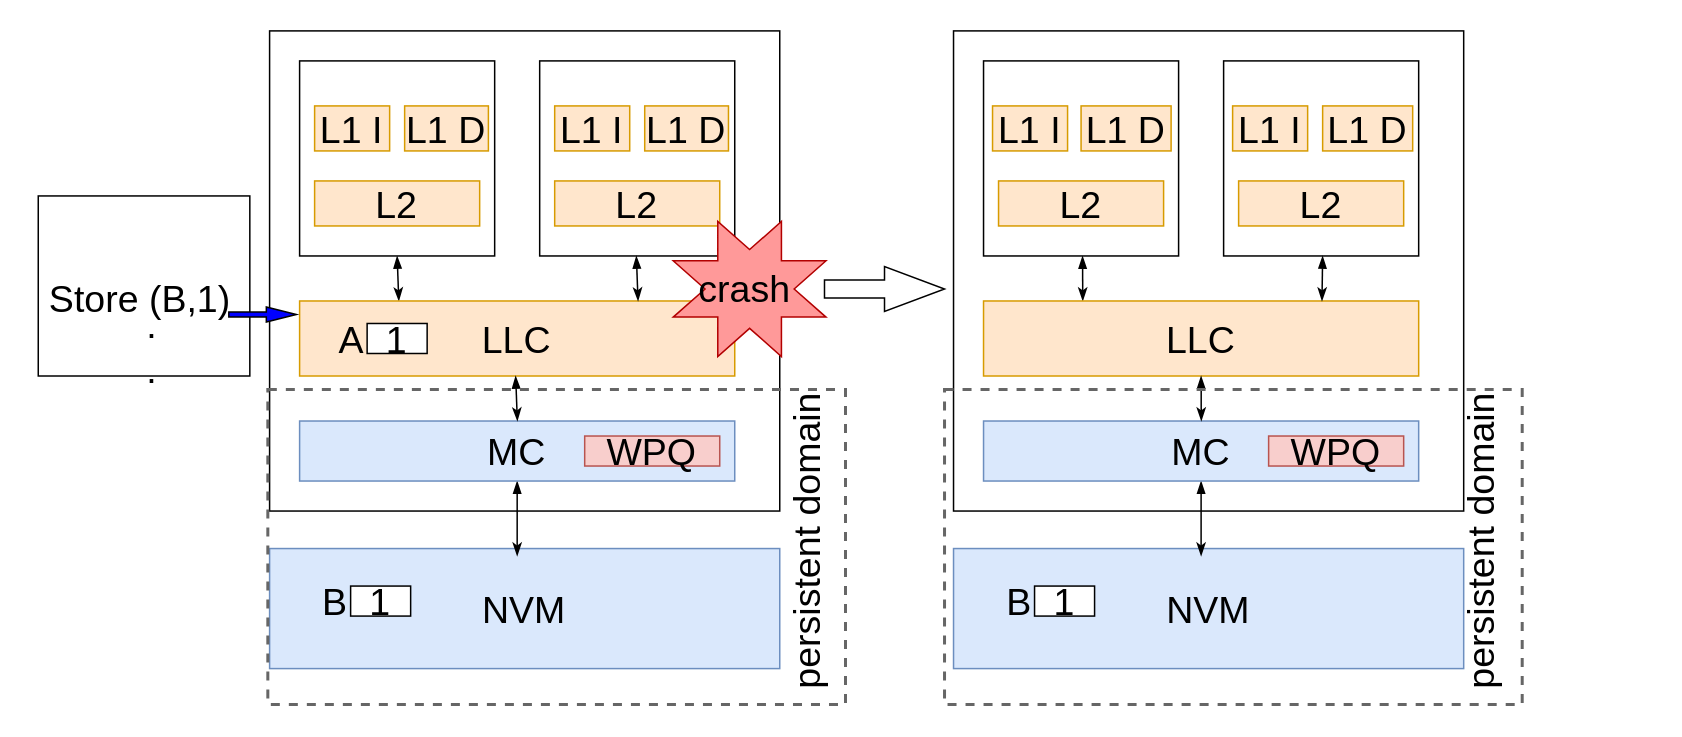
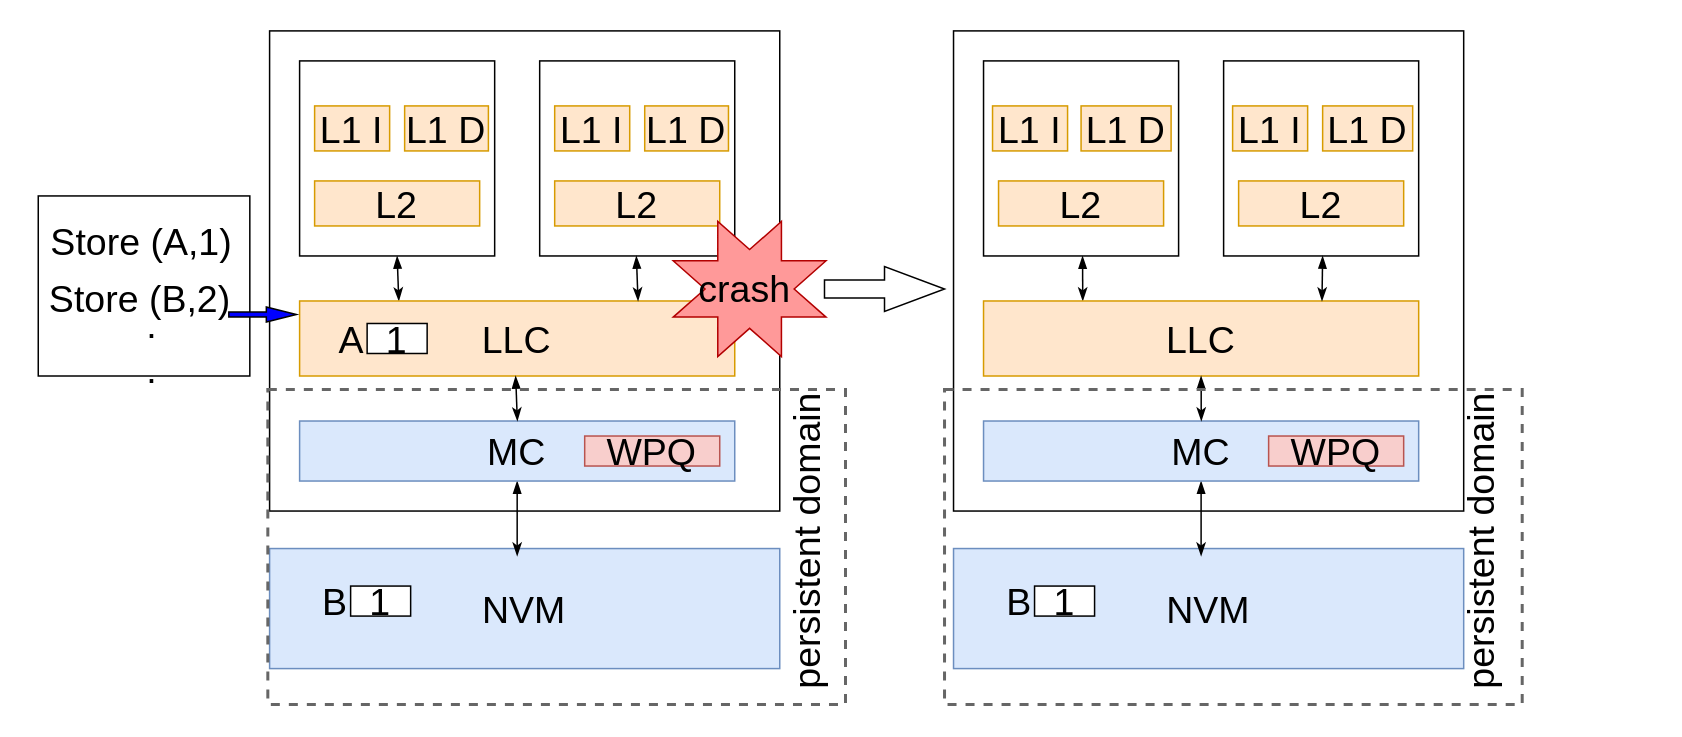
none -> (142, 241)
(140, 298) -> (140, 298)
